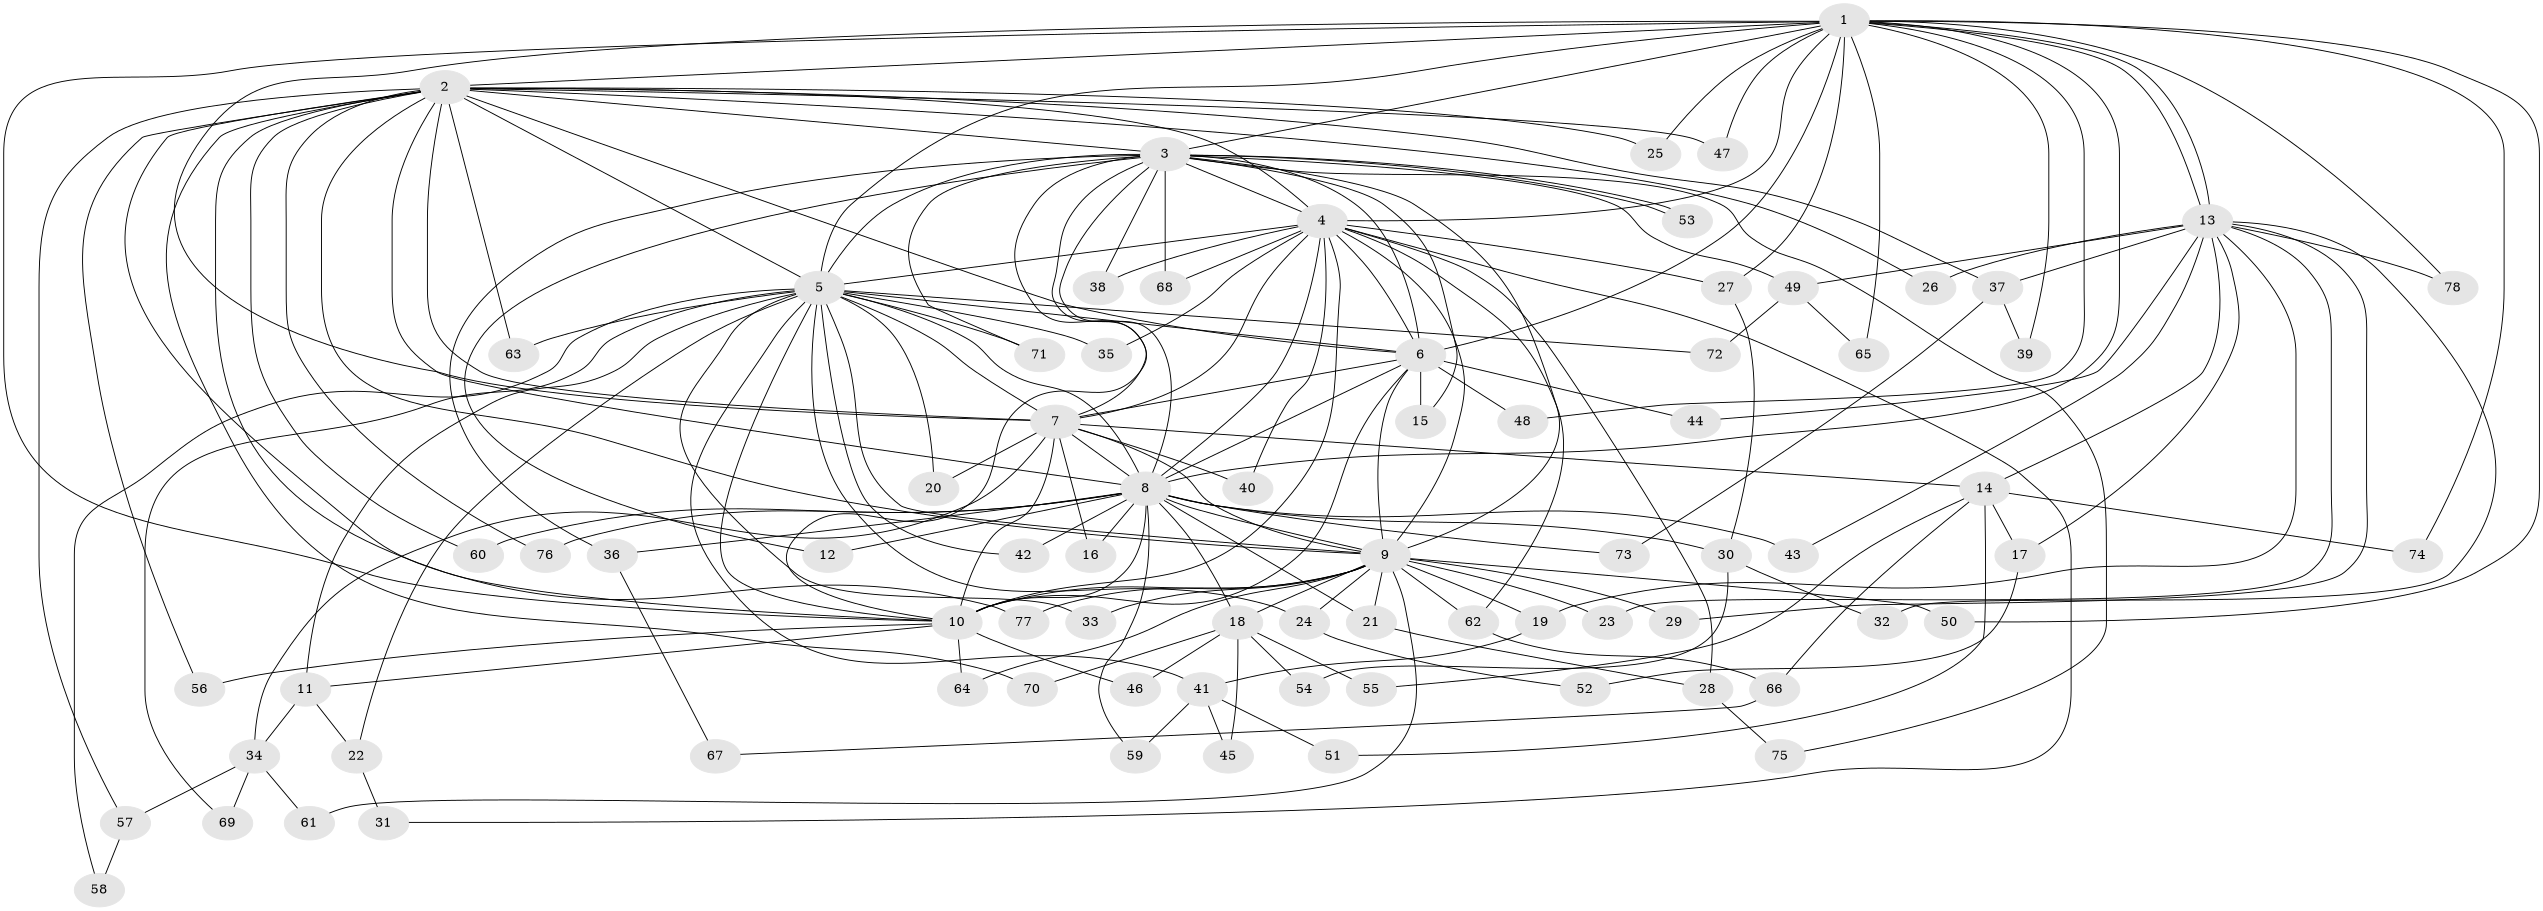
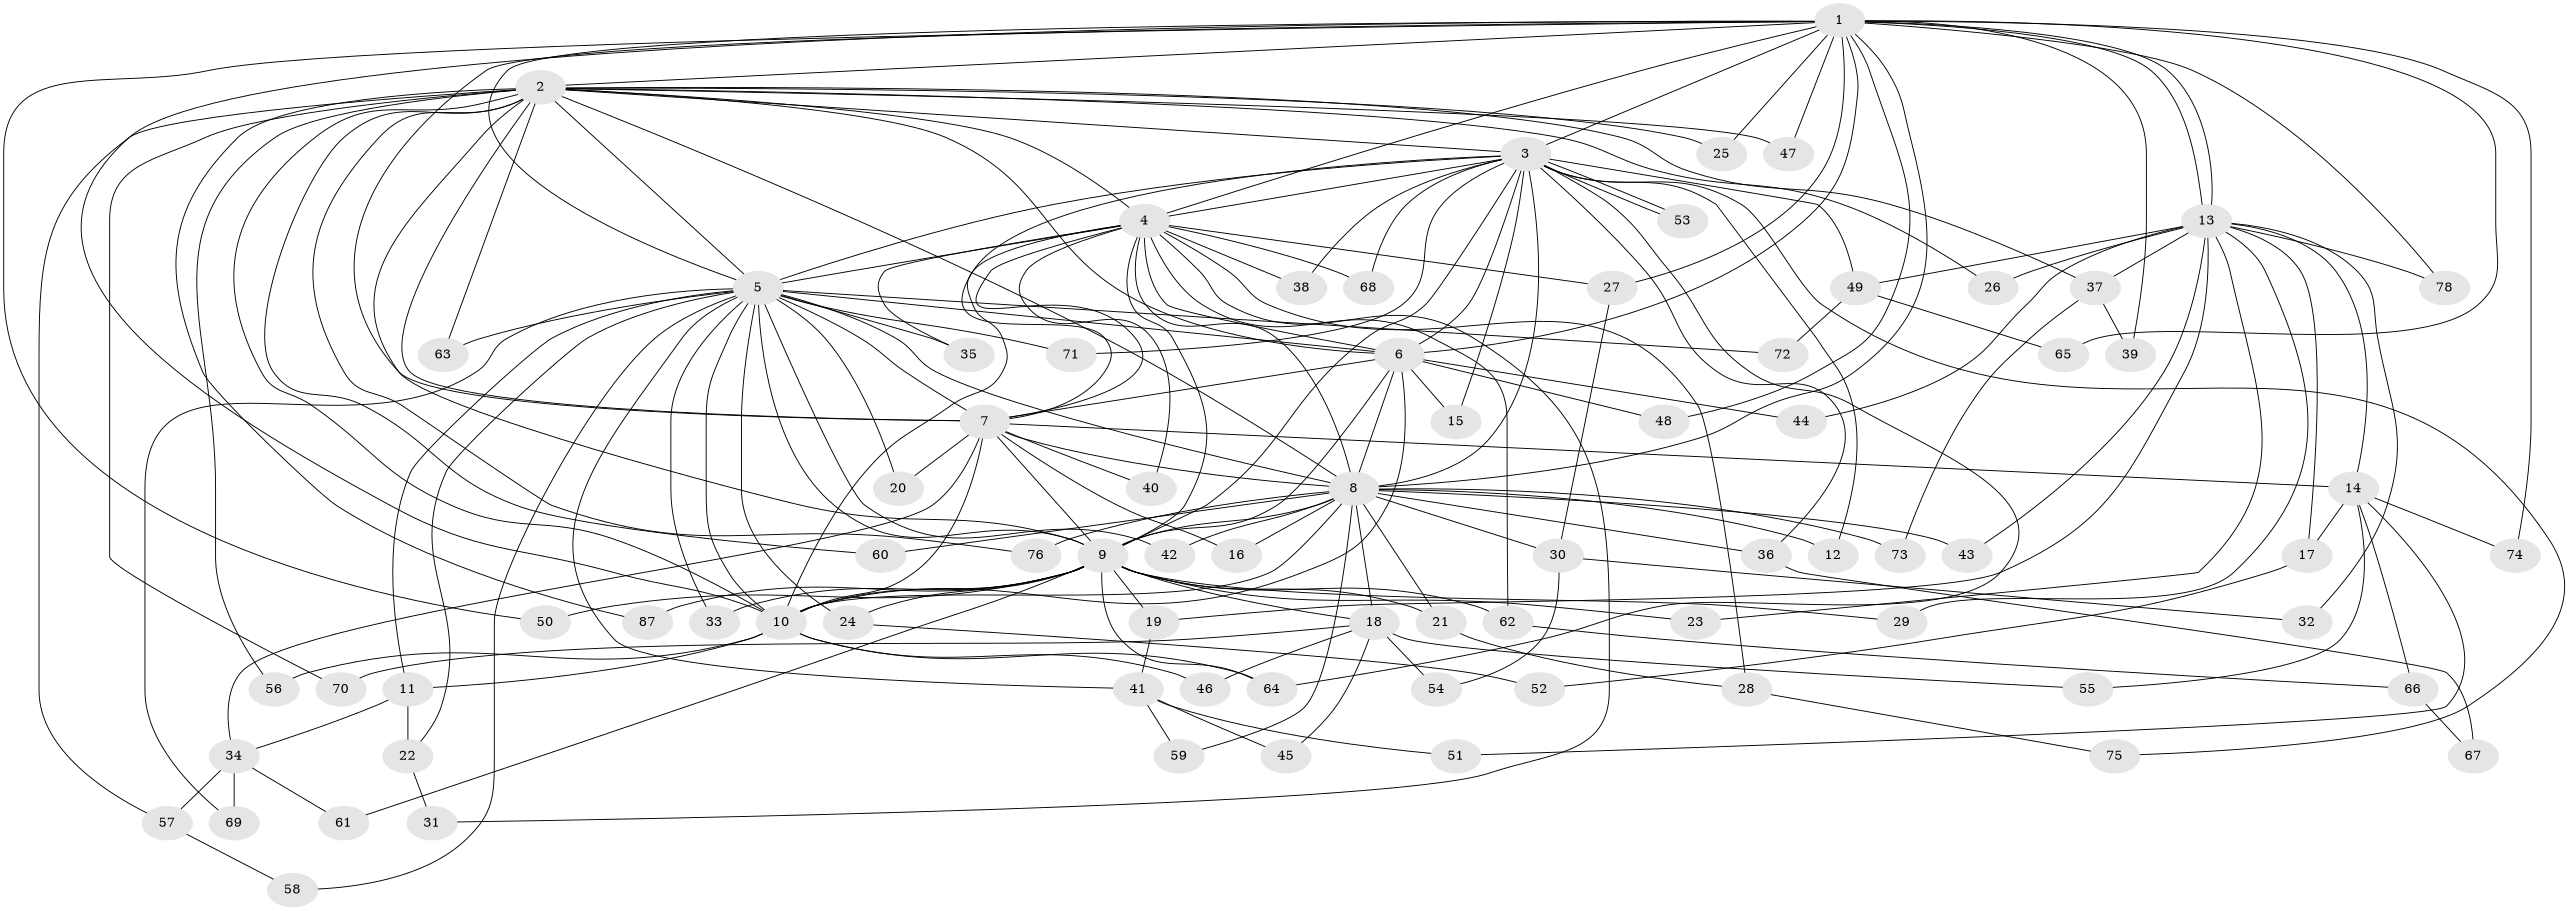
(998, 443) -> (1978, 587)
(1024, 623) -> (648, 623)
